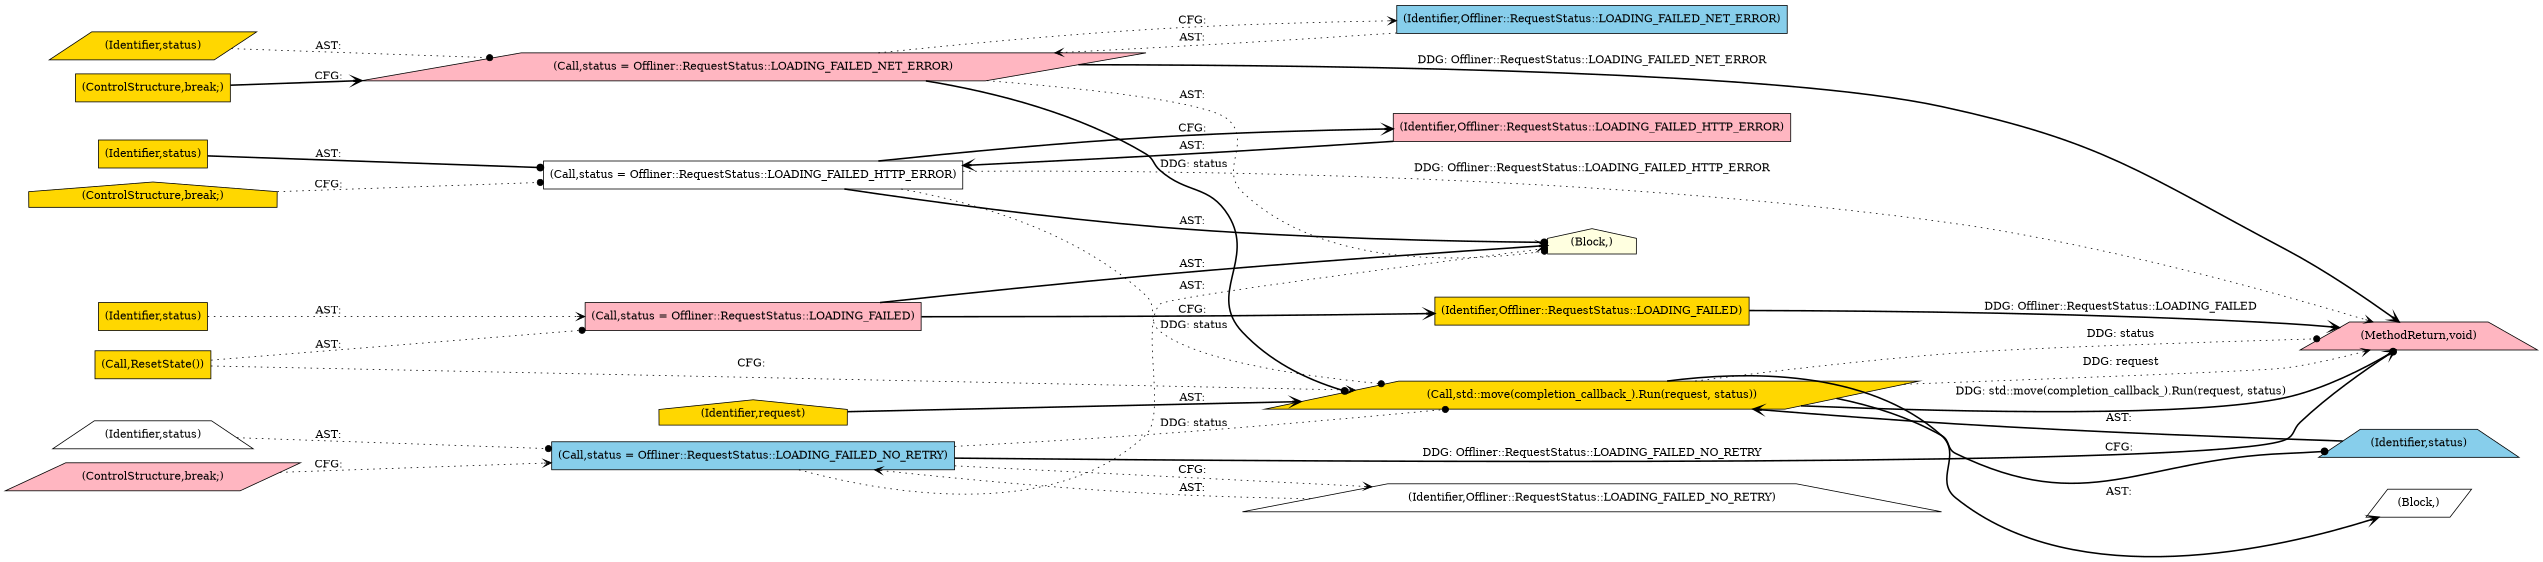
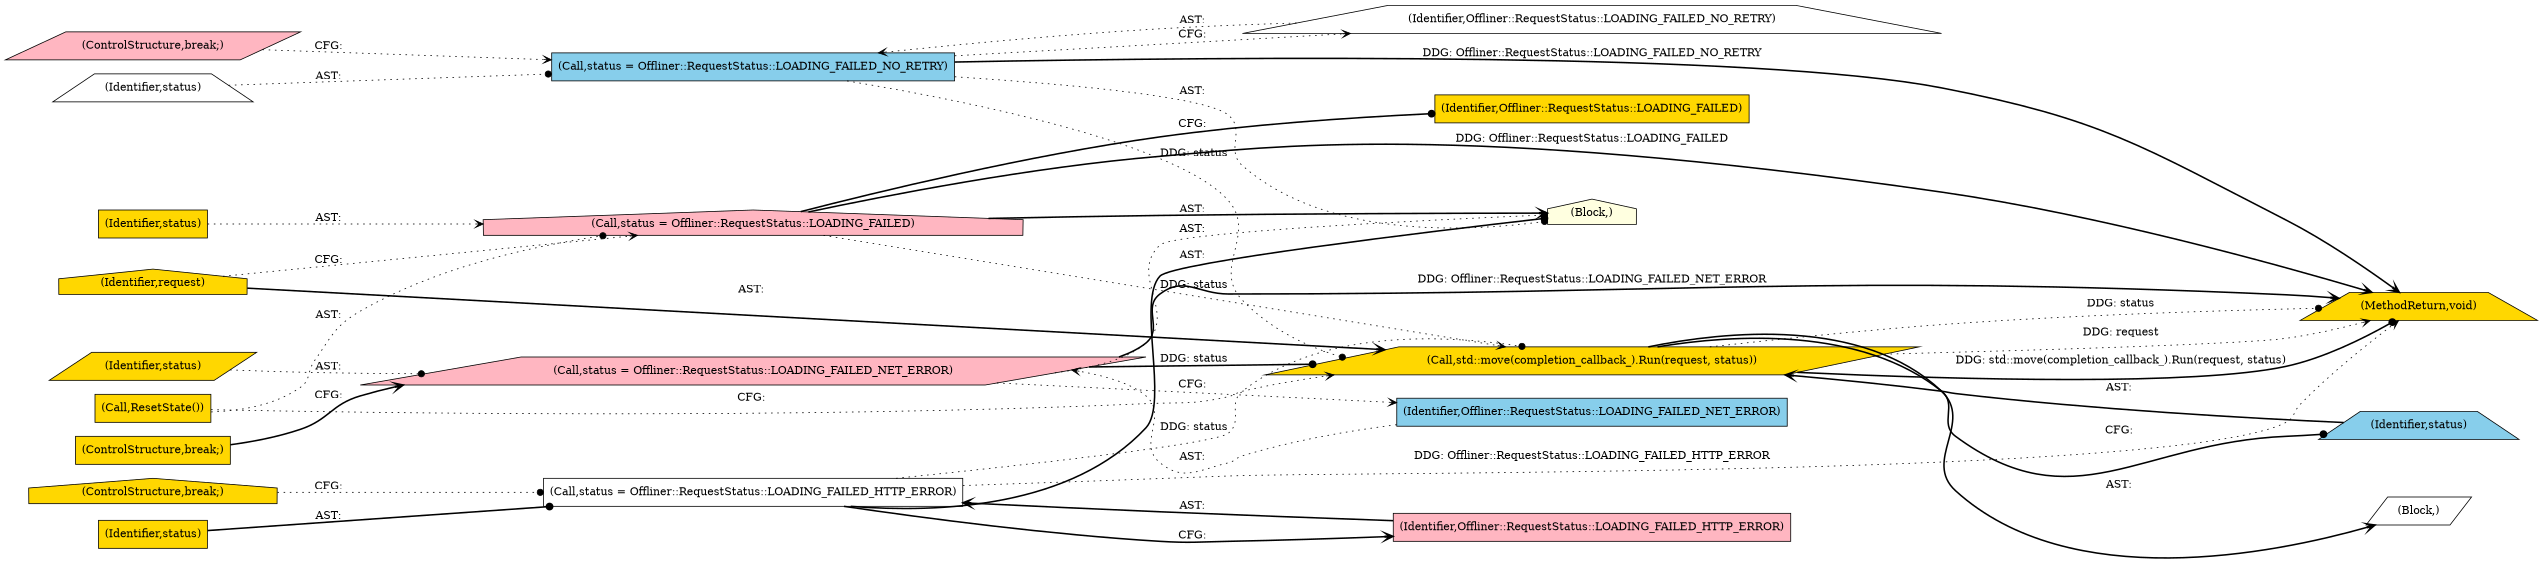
none -> (426, 256)
none -> (1144, 288)
(2040, 314) -> (1591, 153)
(1174, 316) -> (1096, 147)
(753, 317) -> (753, 224)
(2419, 336) -> (2419, 306)
